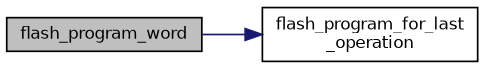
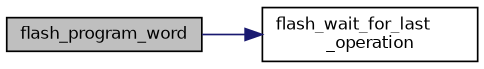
(370, 34) -> (370, 34)
